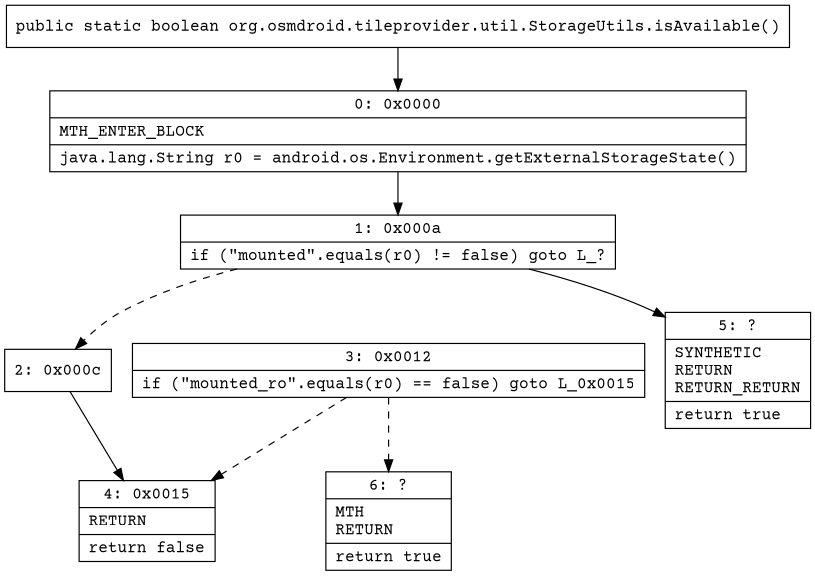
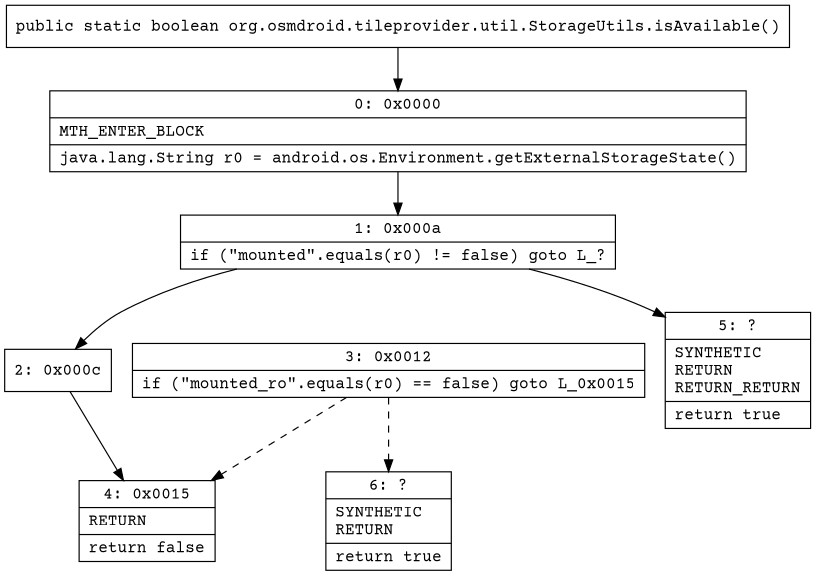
(156, 296) -> (156, 296)
(350, 512) -> (379, 512)
